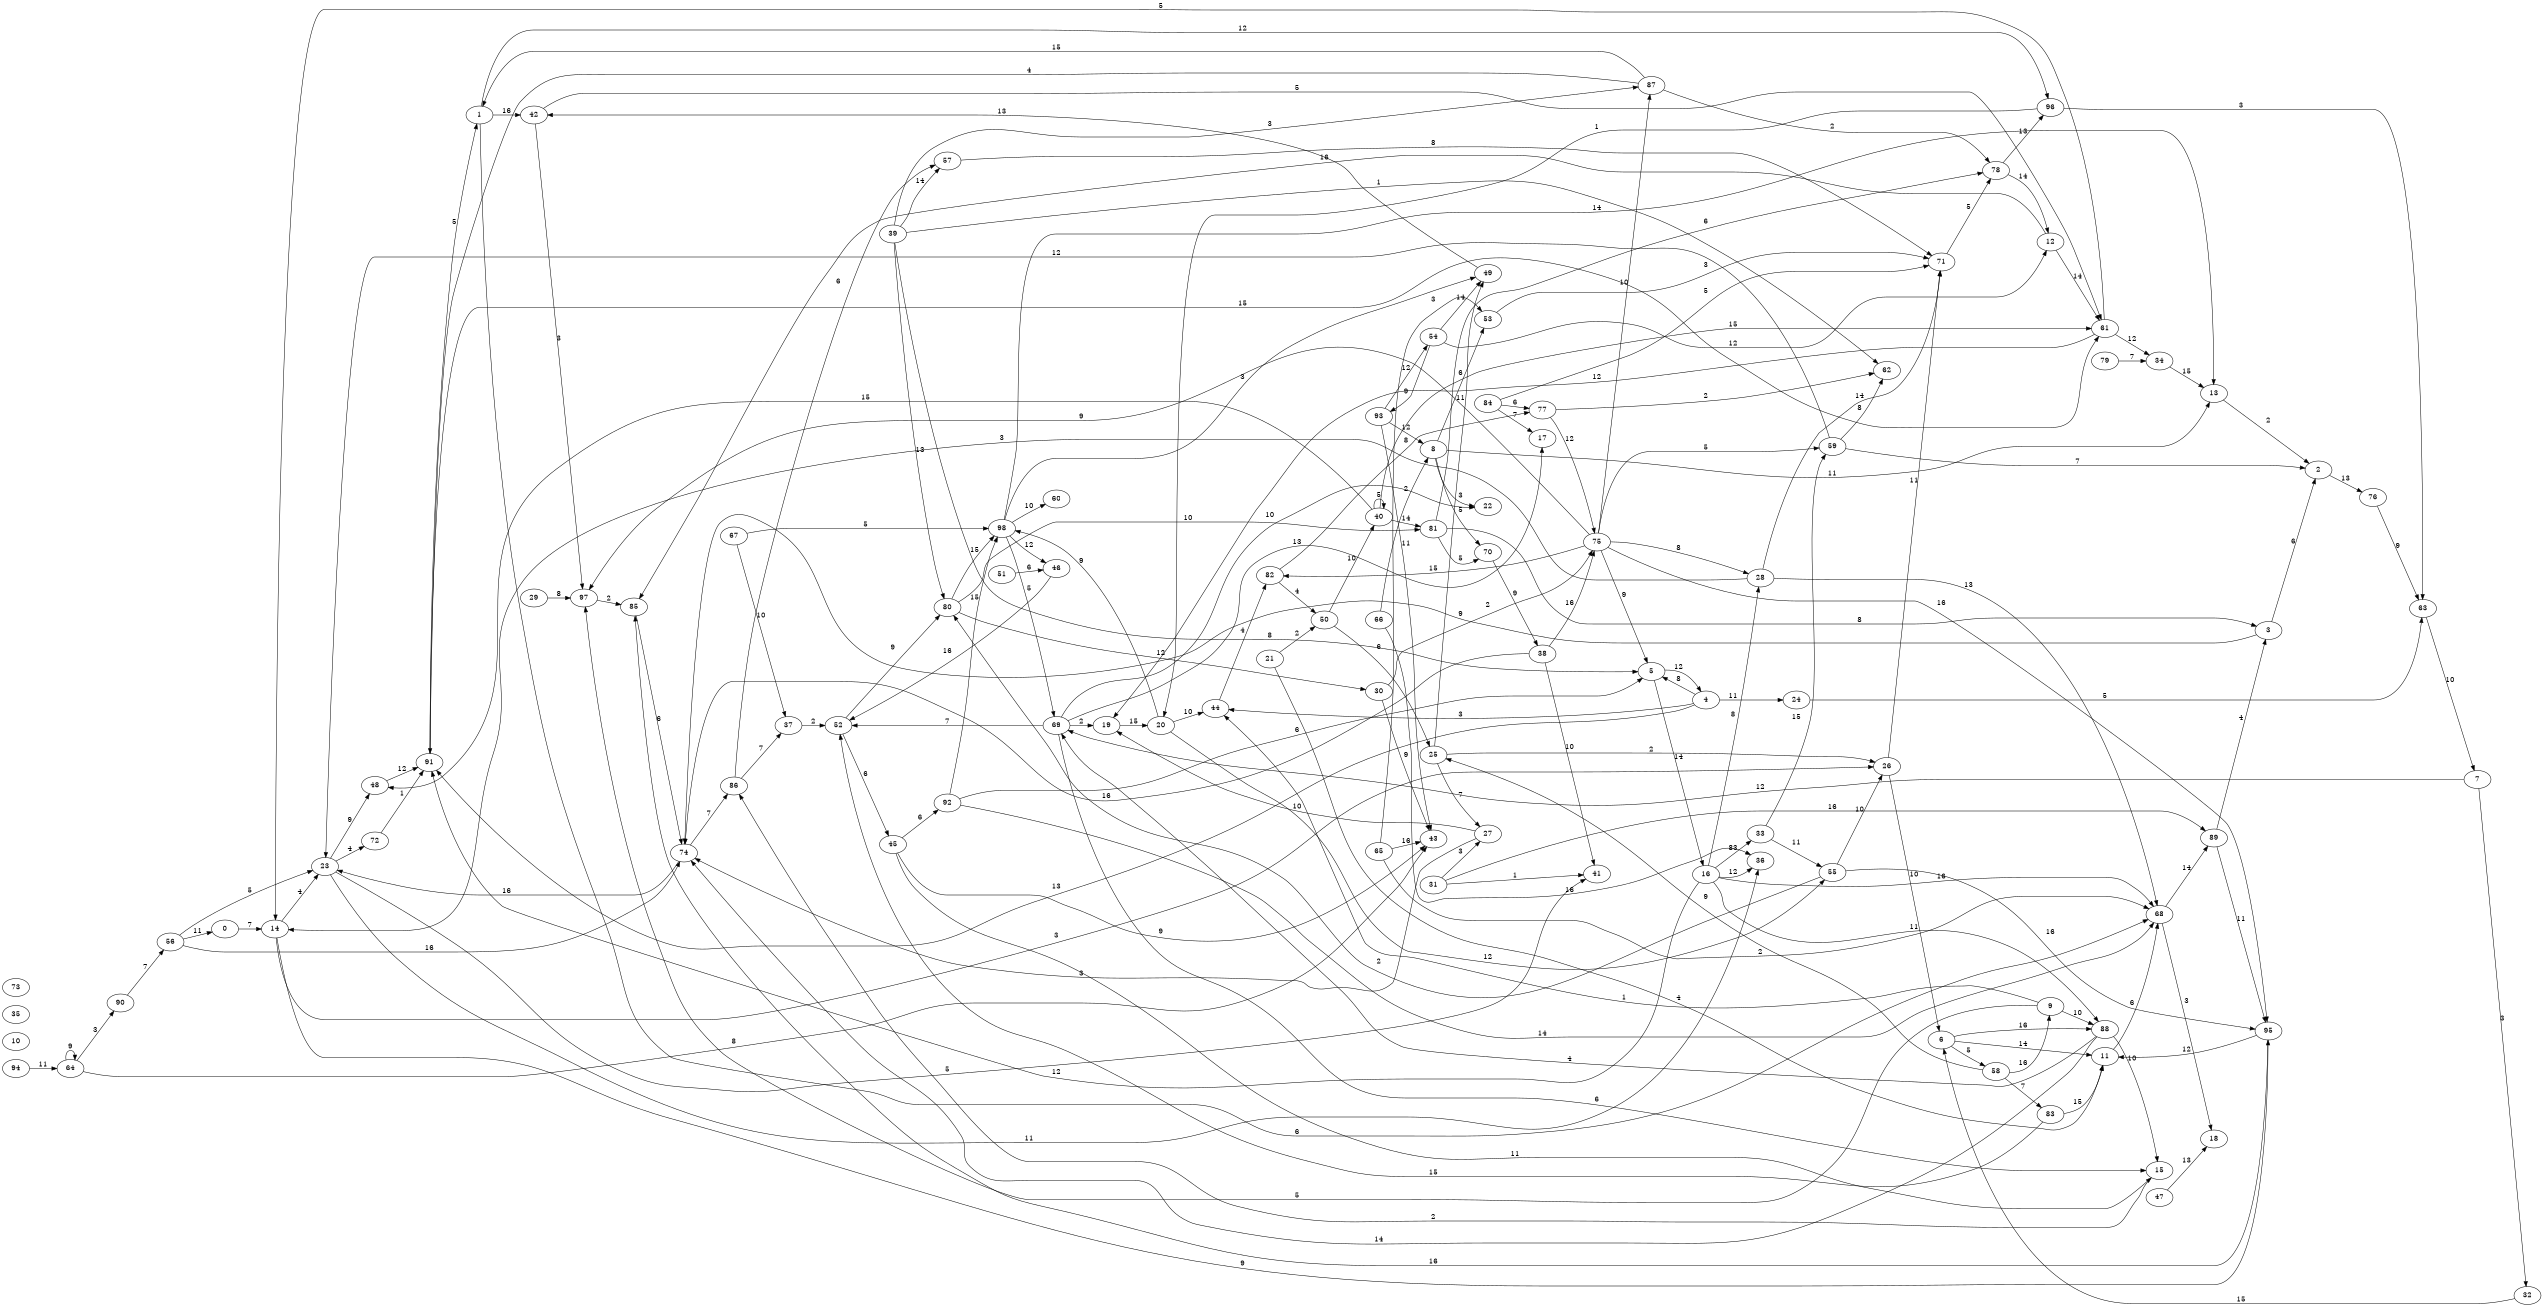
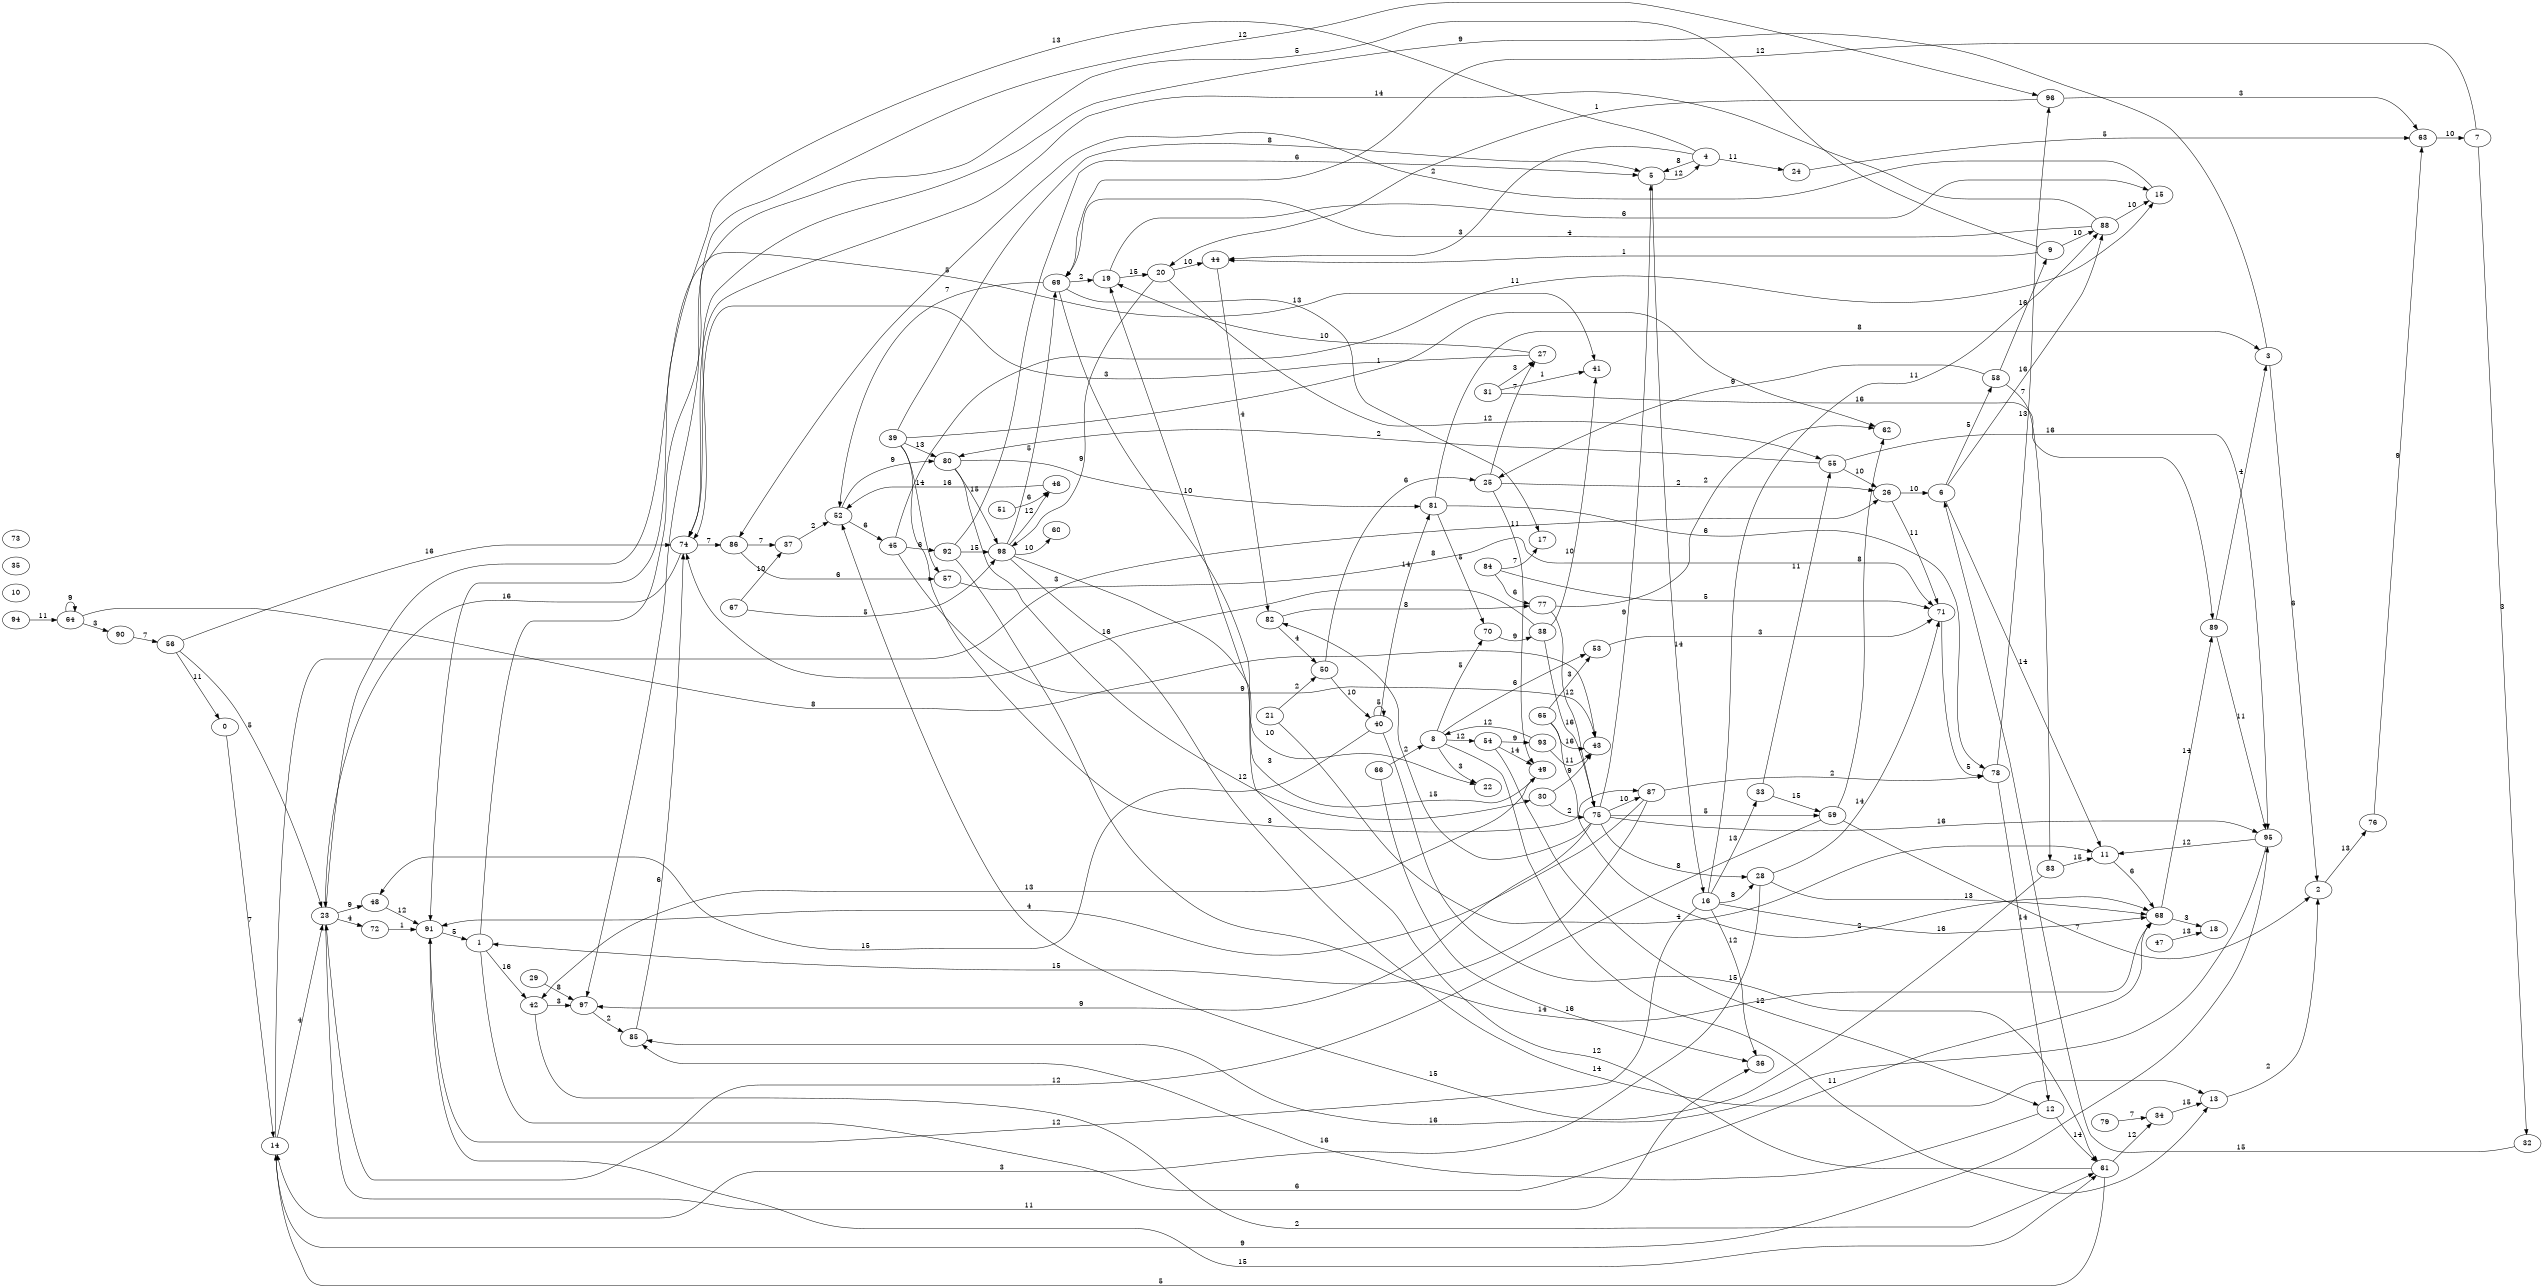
(1297, 88) -> (1297, 1224)
(1405, 379) -> (1458, 740)
(1733, 848) -> (1733, 839)
(1508, 1098) -> (1619, 218)
